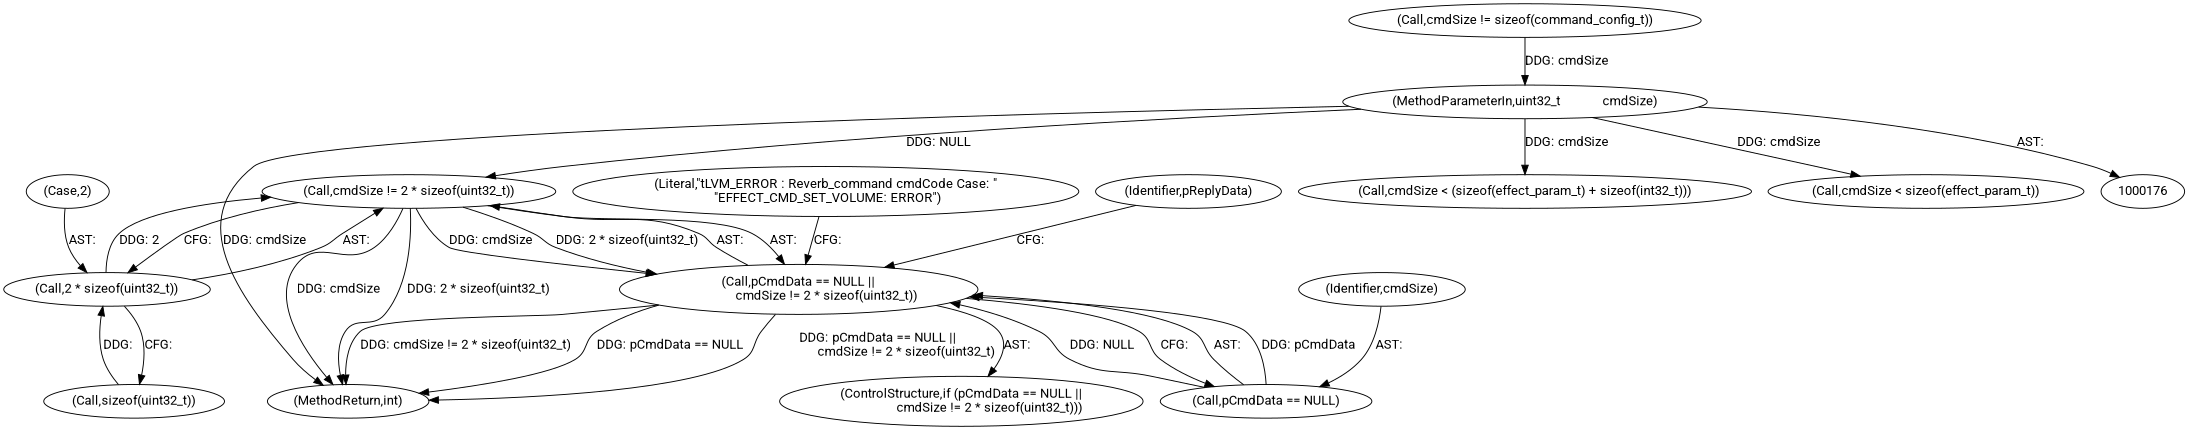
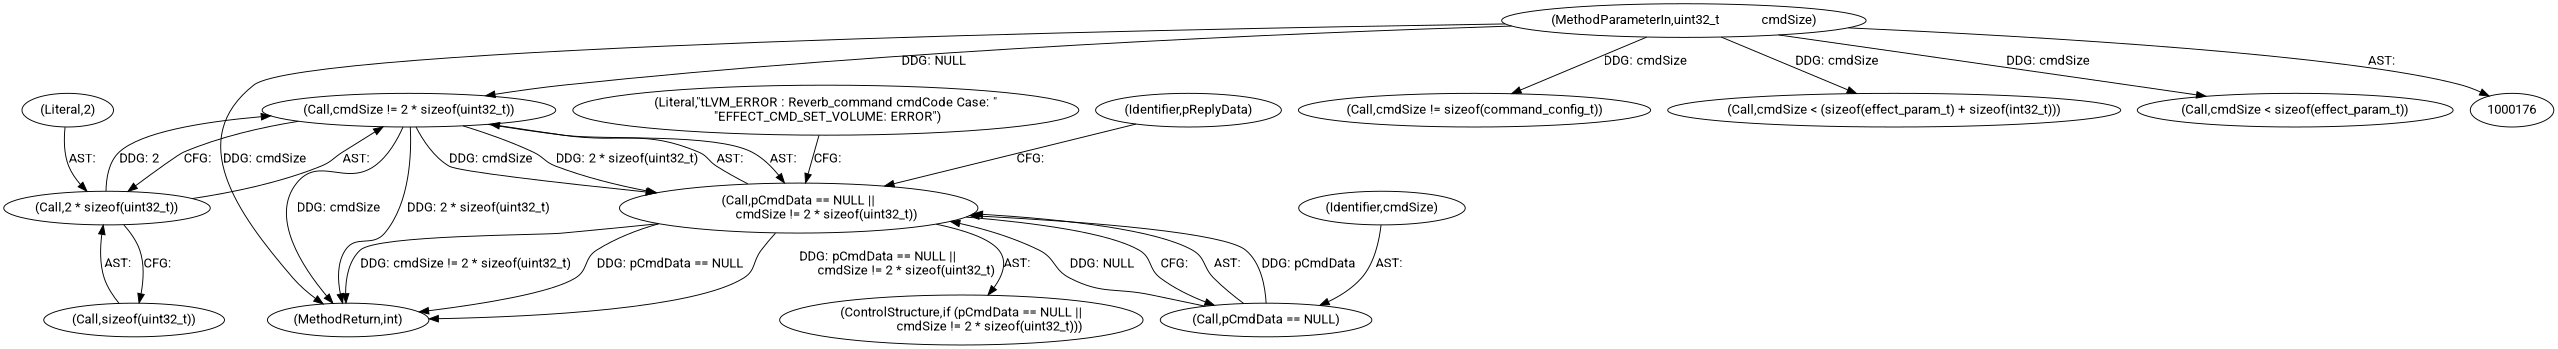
(1525, 57) -> (1584, 64)
(68, 191) -> (68, 110)
(120, 345) -> (120, 264)
